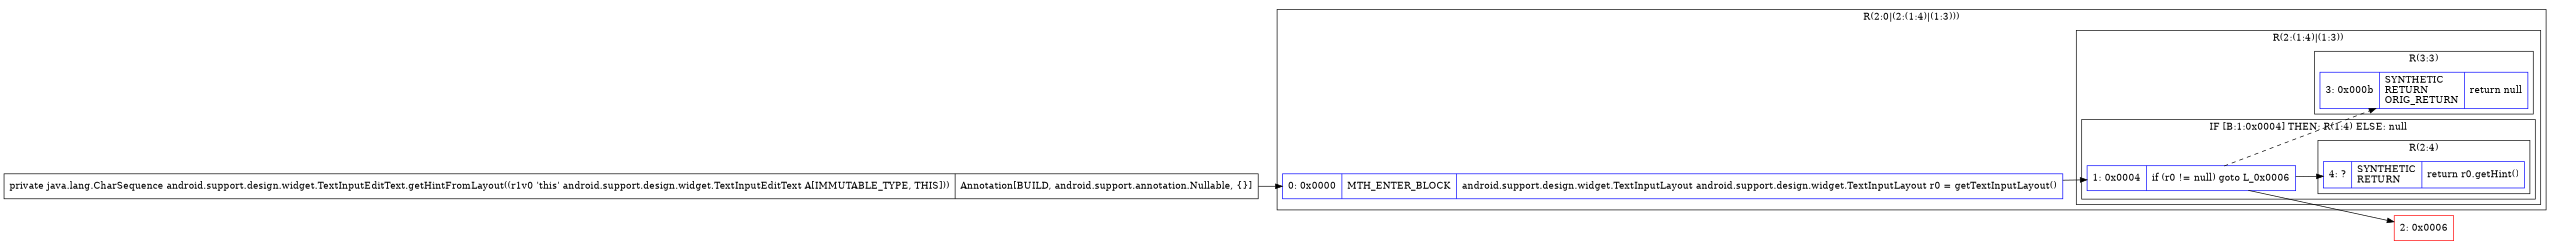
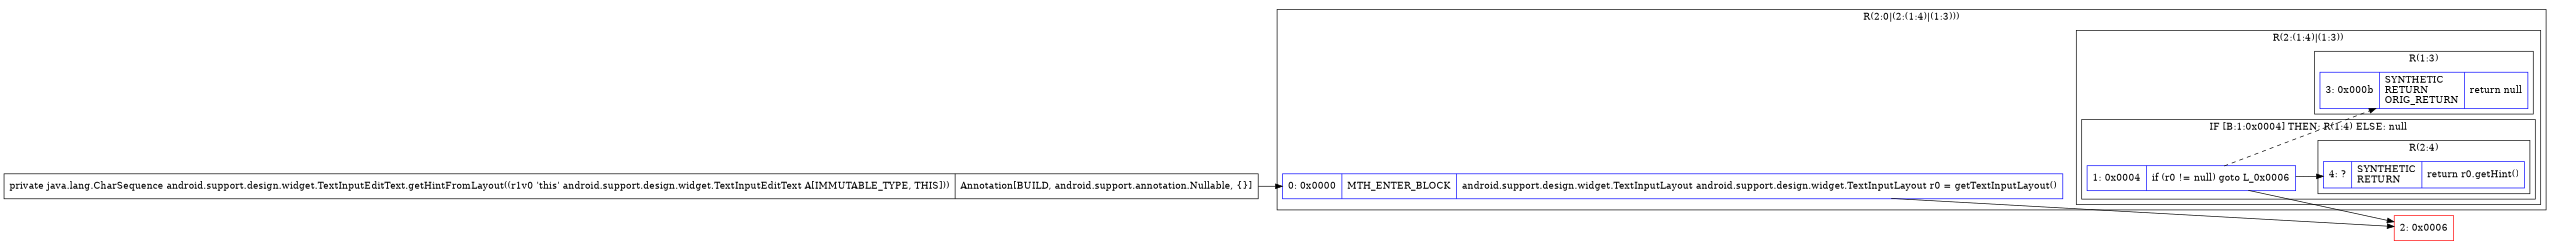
(2424, 59) -> (2424, 59)
(2072, 180) -> (2176, 214)
